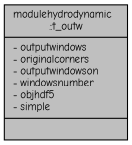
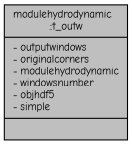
(56, 71) -> (66, 71)
